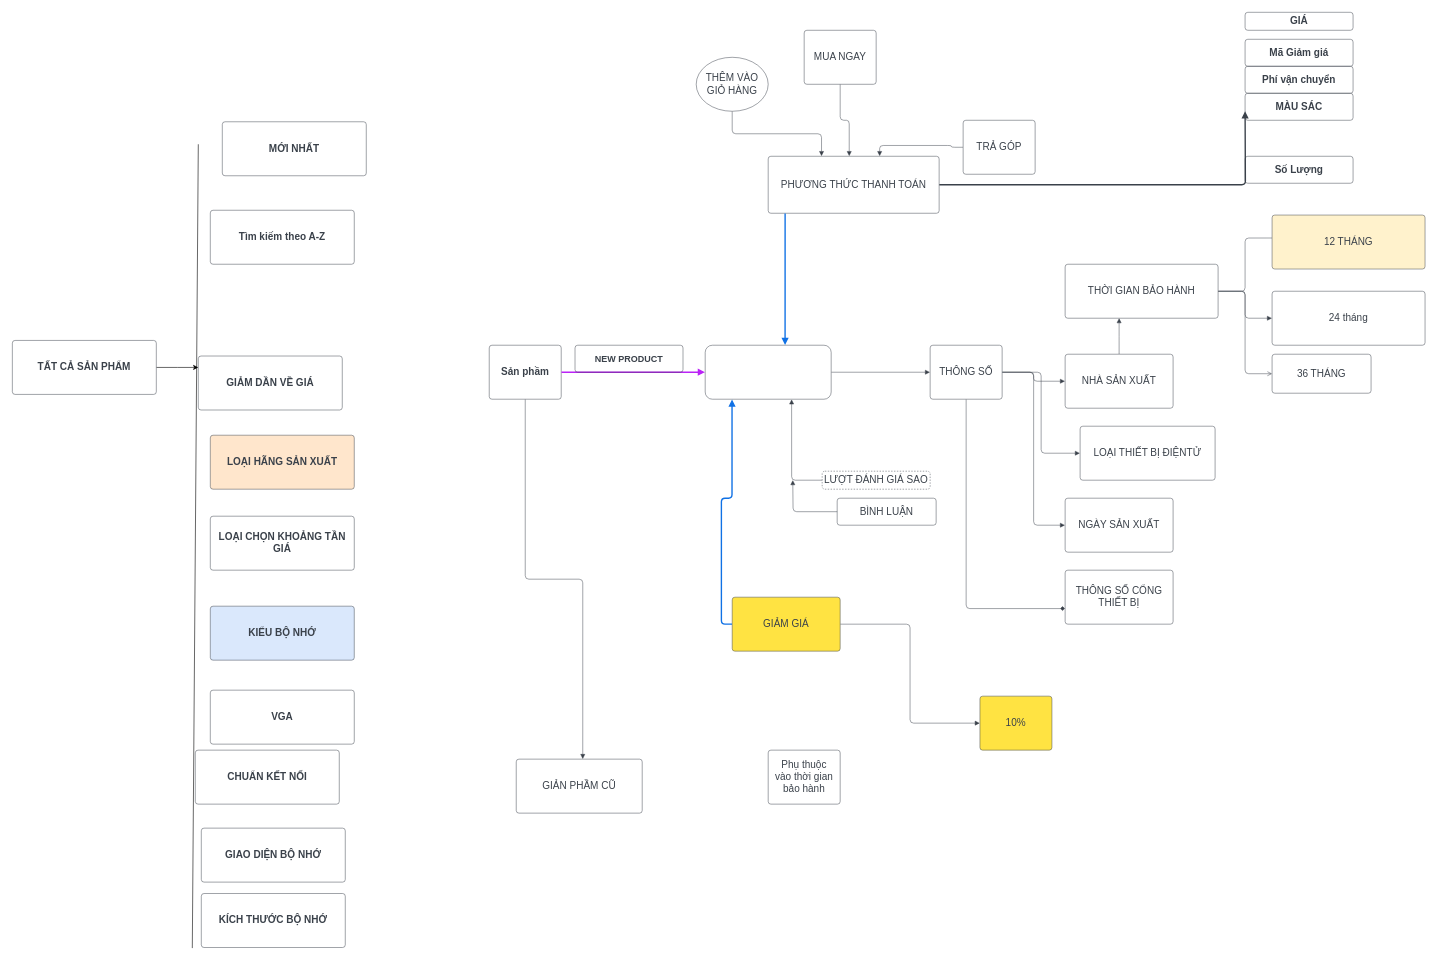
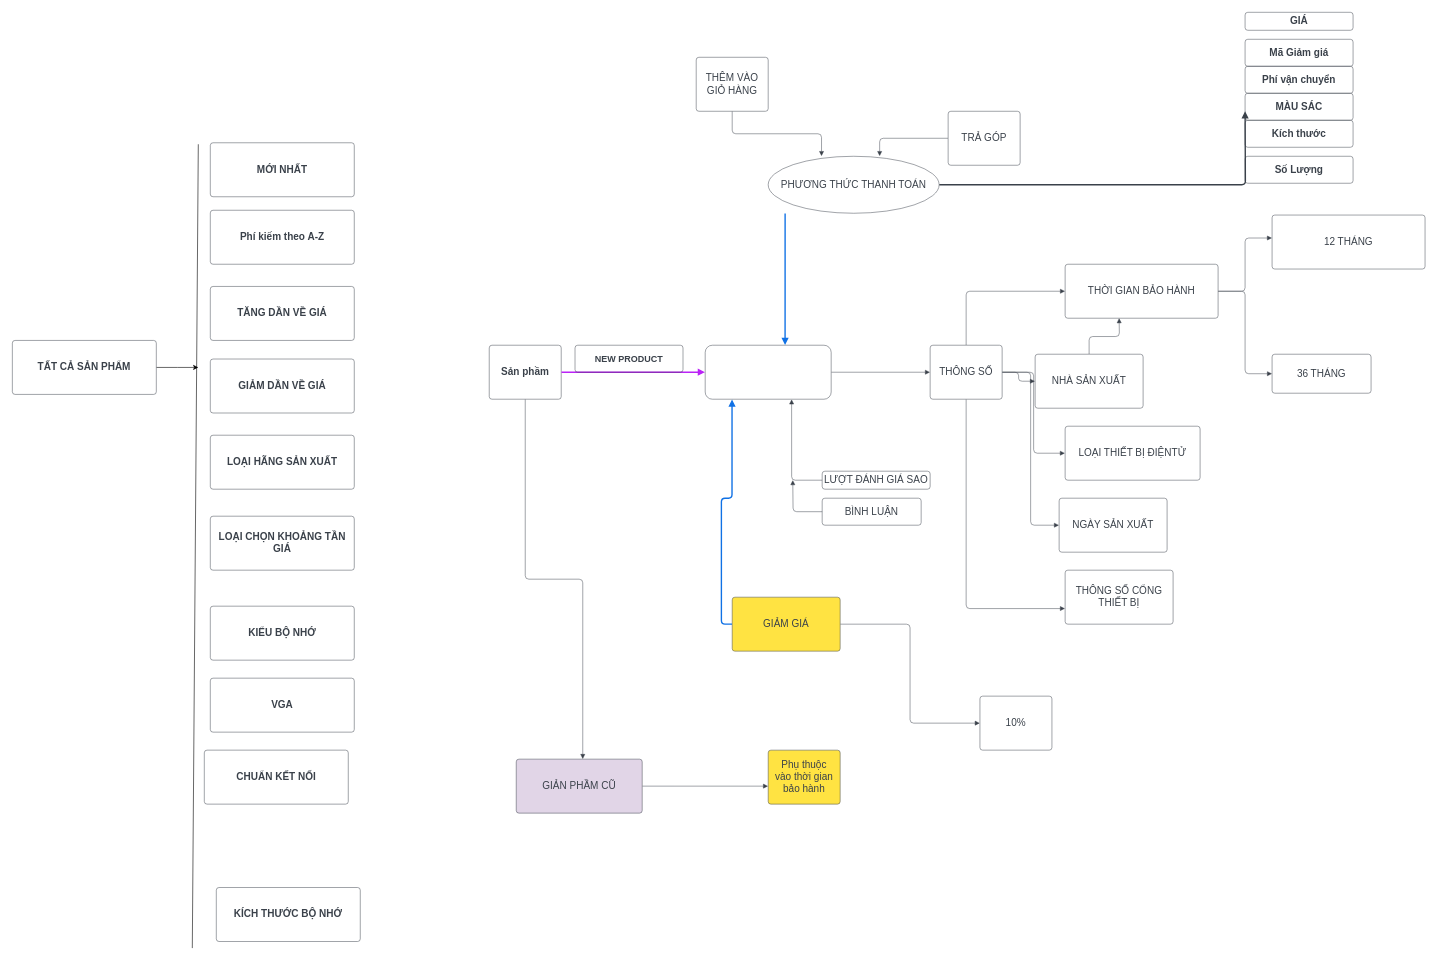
(840, 57) -> none
(732, 84) -> (732, 84)
none -> (1299, 134)
(999, 147) -> (984, 138)
(294, 149) -> (282, 170)
(849, 150) -> none
(854, 185) -> (854, 185)
(282, 237) -> (282, 237)
(1268, 238) -> (1266, 238)
(1349, 242) -> (1349, 242)
none -> (1059, 291)
none -> (282, 314)
(1247, 318) -> none
(1349, 318) -> none
(1268, 374) -> (1267, 374)
(1119, 381) -> (1089, 381)
(270, 383) -> (282, 386)
(1148, 453) -> (1133, 453)
(282, 462) -> (282, 462)
(876, 480) -> (876, 480)
(887, 512) -> (872, 512)
(1119, 525) -> (1113, 525)
(1059, 609) -> (1059, 609)
(282, 633) -> (282, 633)
(282, 717) -> (282, 705)
(1016, 723) -> (1016, 723)
(267, 777) -> (276, 777)
(804, 777) -> (804, 777)
(579, 786) -> (579, 786)
none -> (762, 786)
(273, 855) -> none
(273, 921) -> (288, 915)
